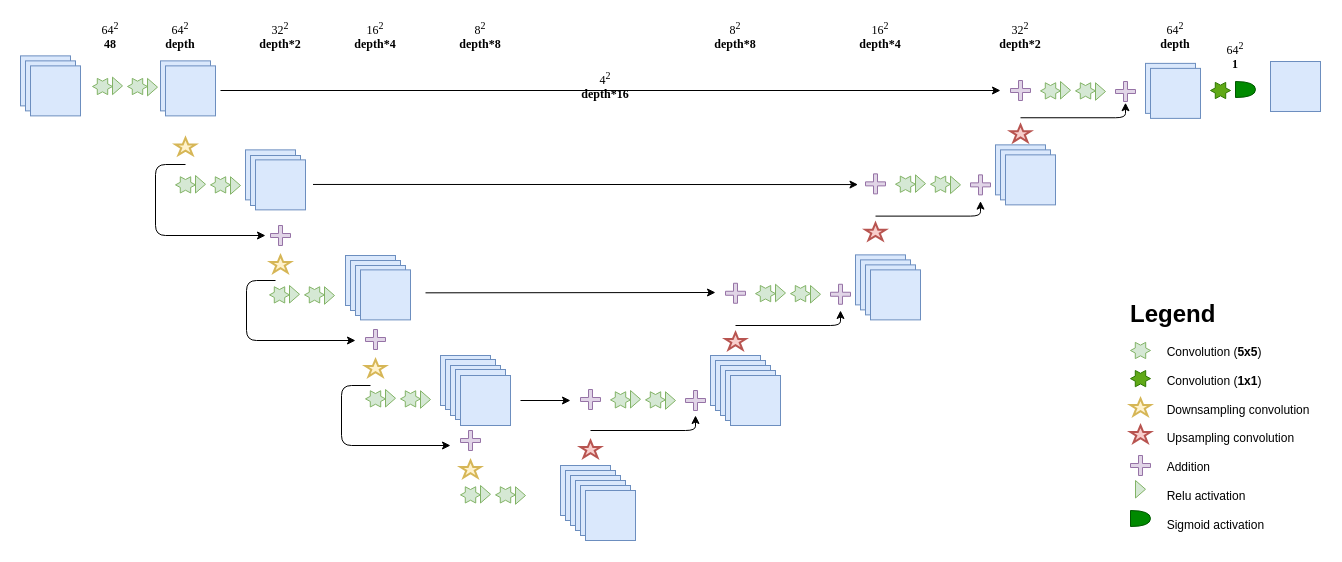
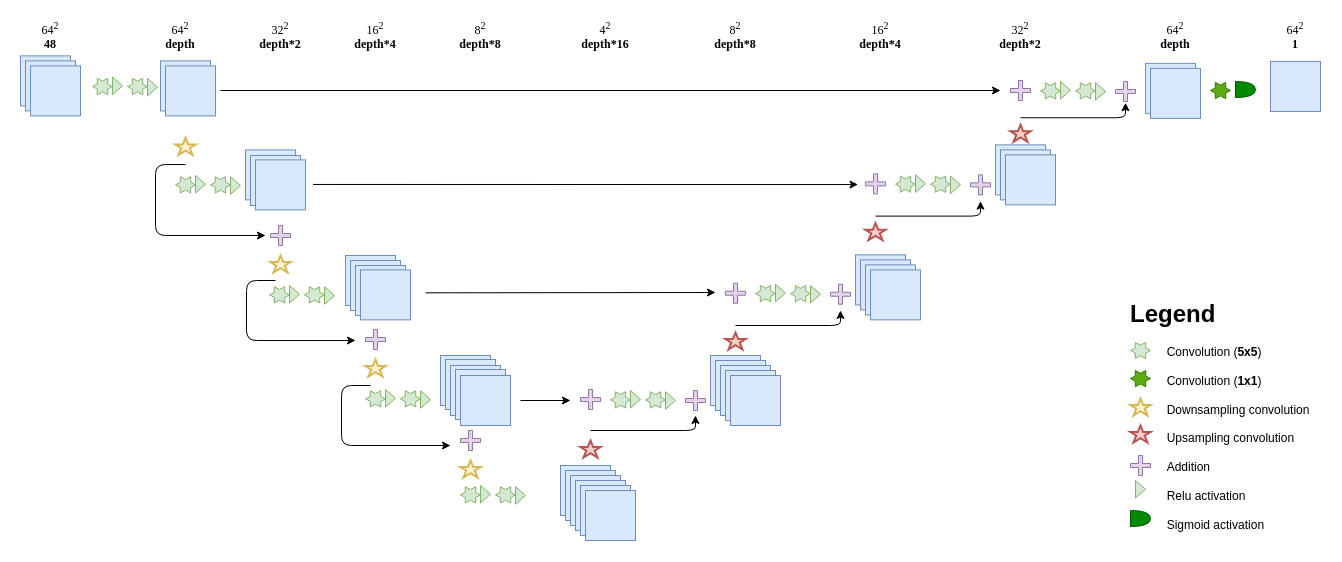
(111, 36) -> (51, 36)
(1236, 56) -> (1296, 36)
(606, 86) -> (606, 36)
